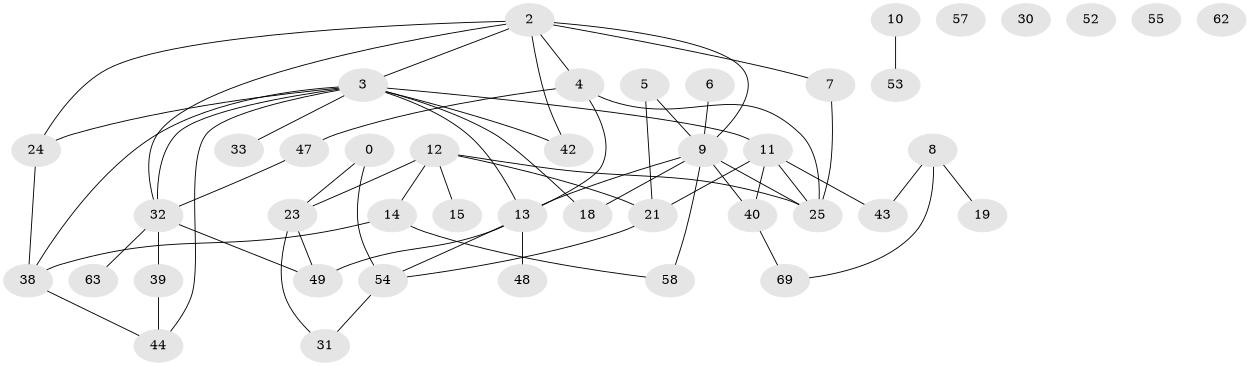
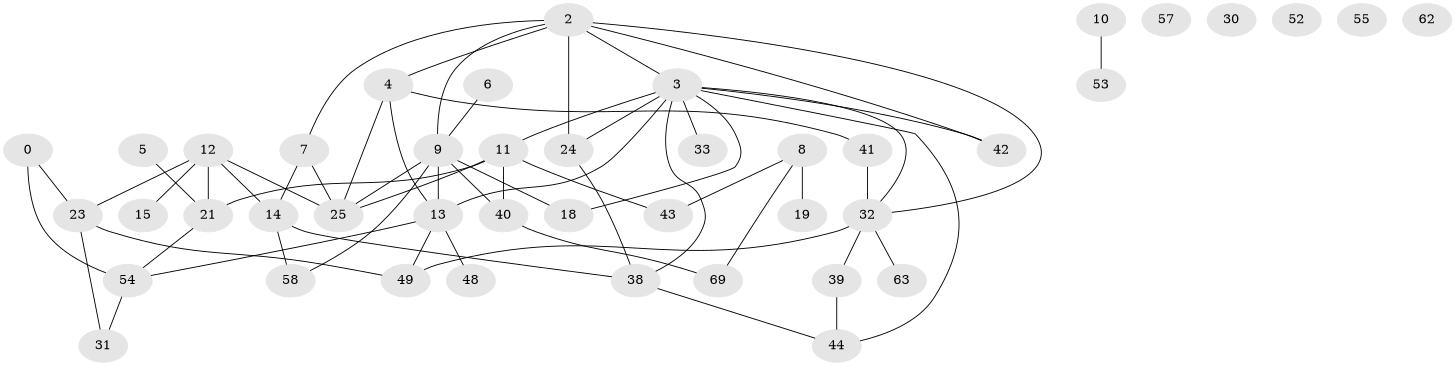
(671, 115) -> none
(304, 150) -> (868, 150)
none -> (289, 183)
